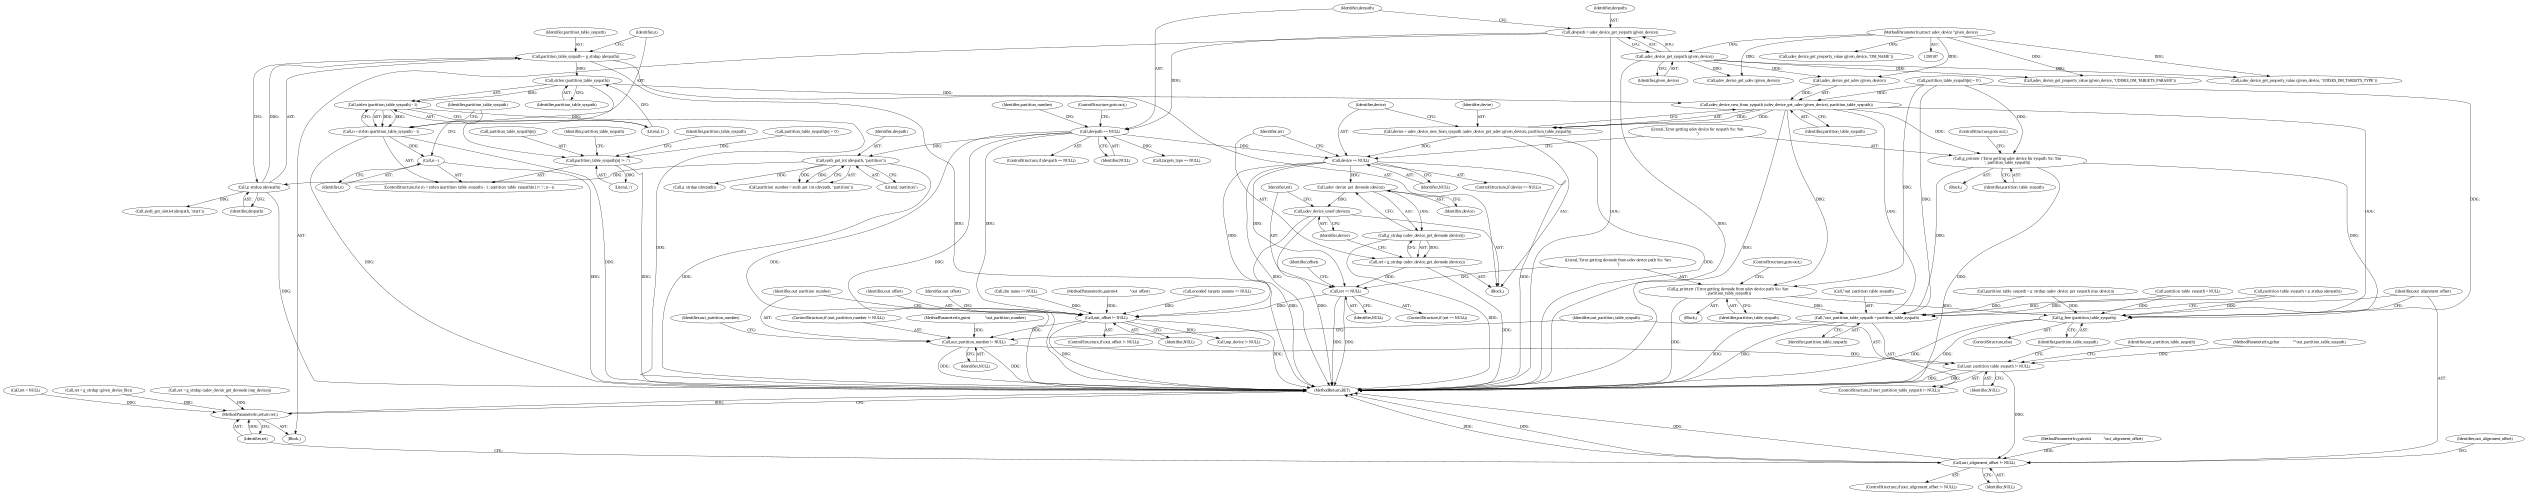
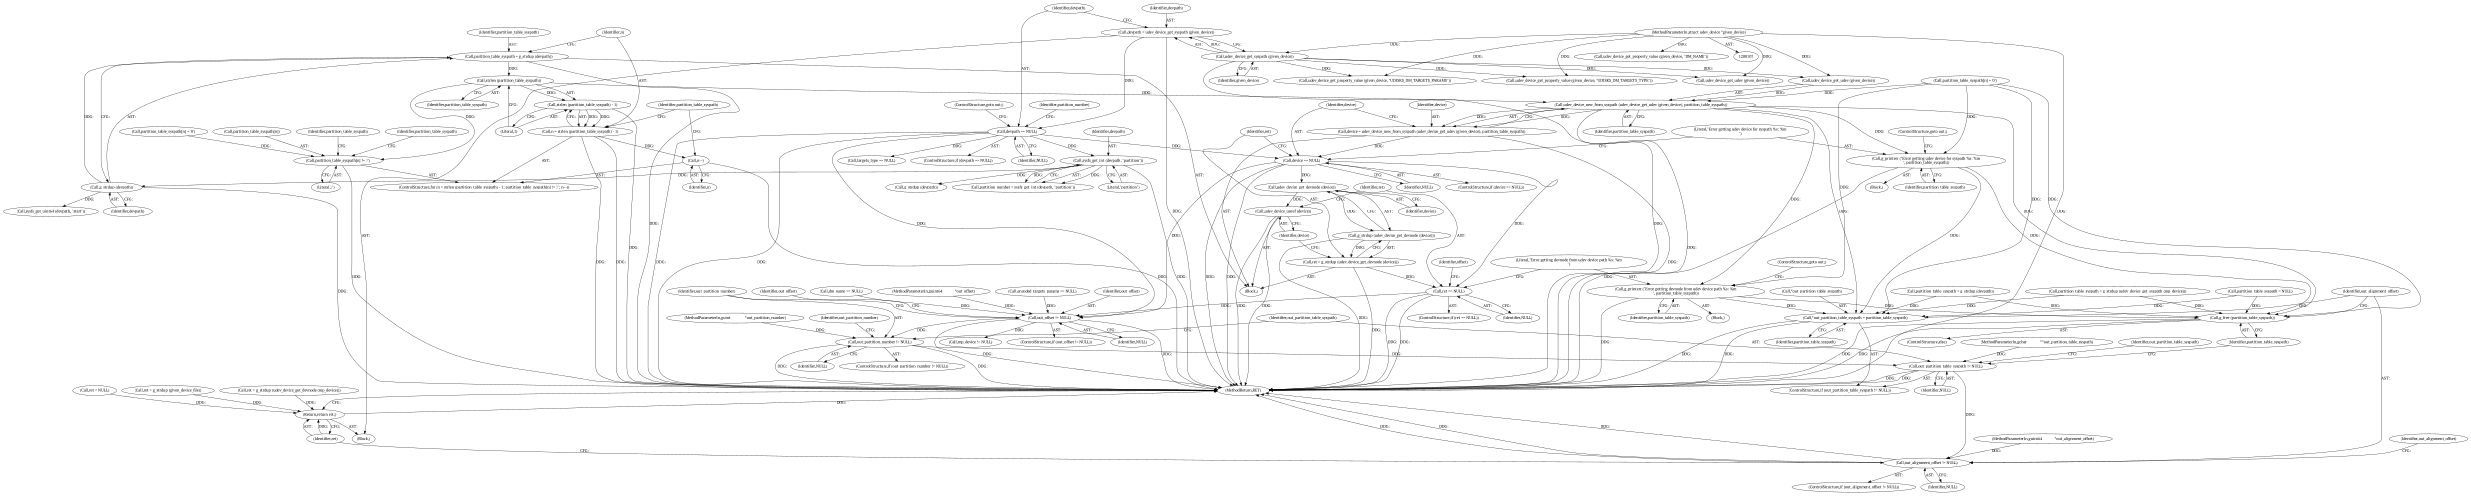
(631, 175) -> (327, 175)
none -> (1916, 329)
(906, 330) -> (890, 353)
(250, 415) -> (320, 415)
